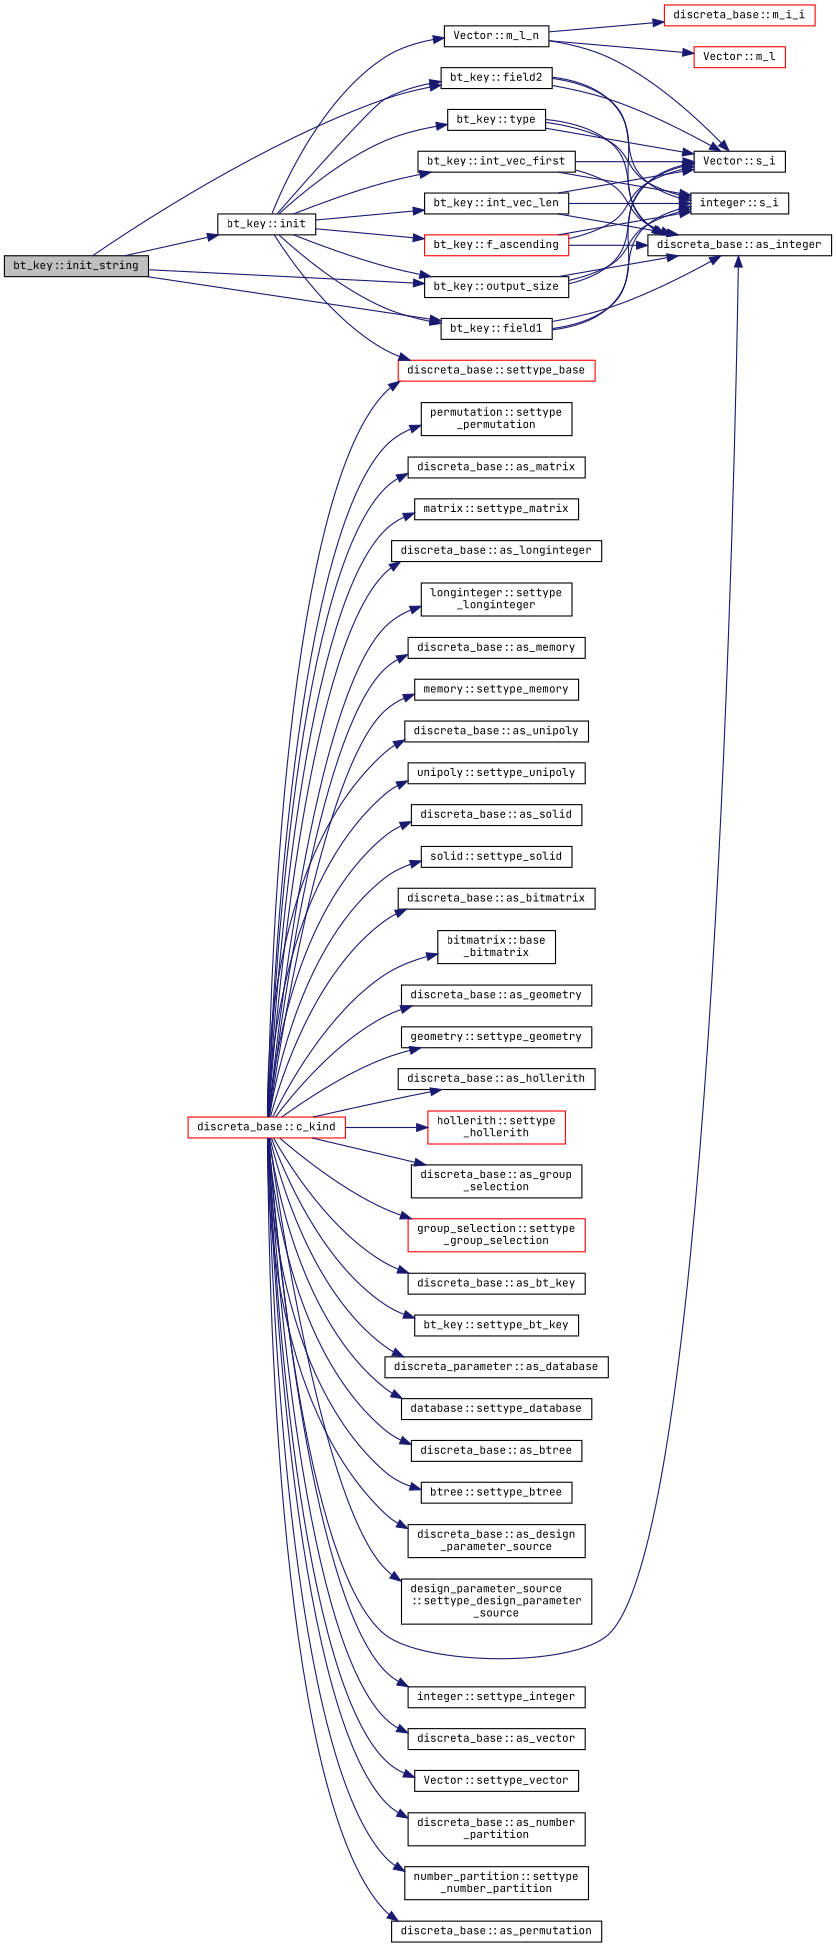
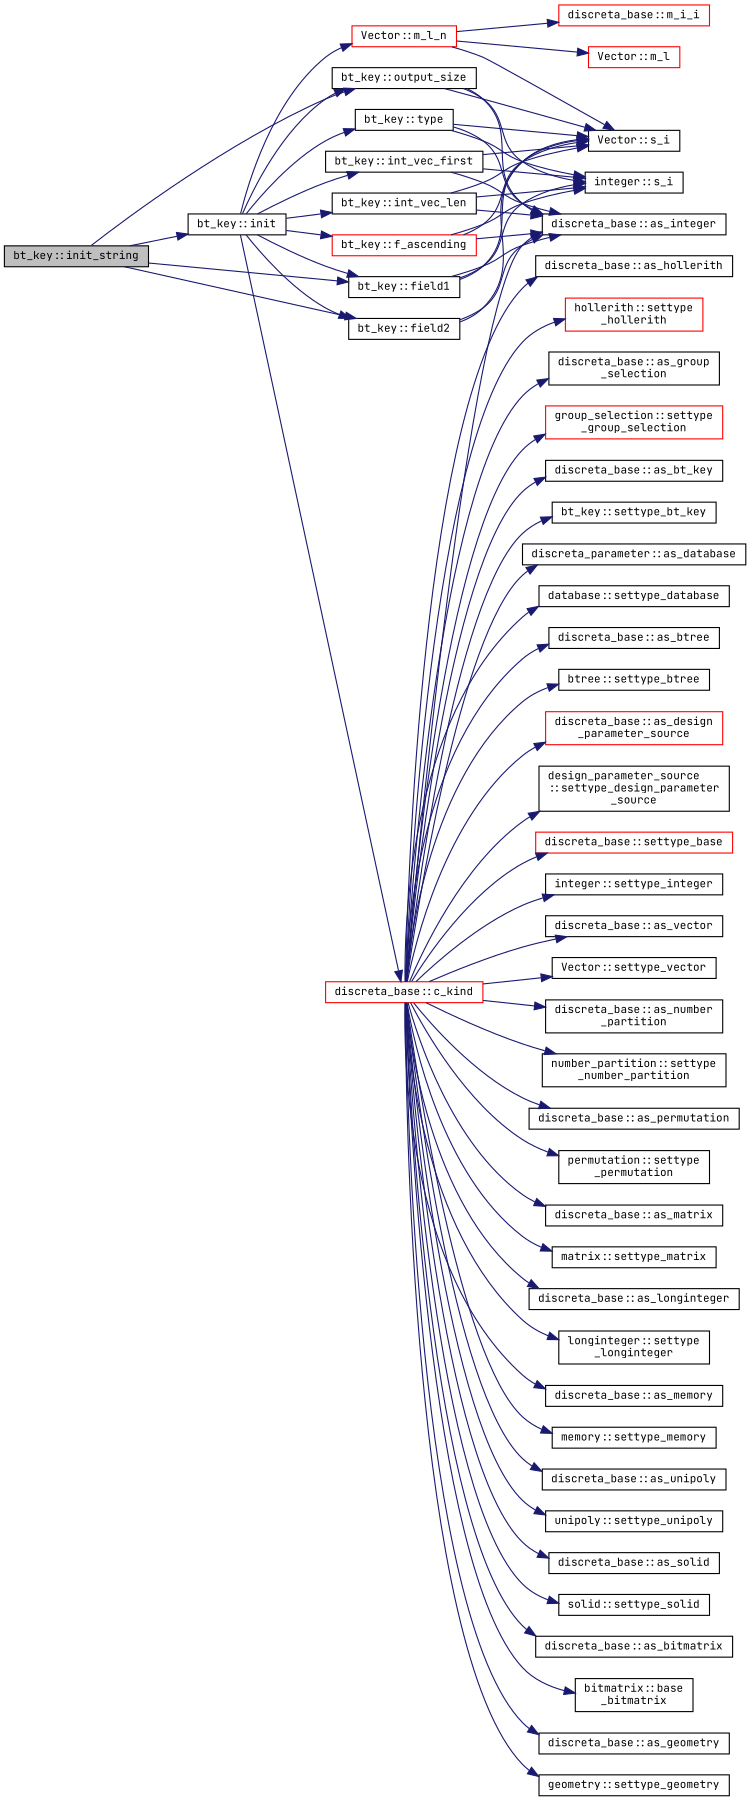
(497, 36) -> (404, 36)
(626, 128) -> none
(320, 295) -> (319, 603)
(497, 1541) -> (634, 728)
